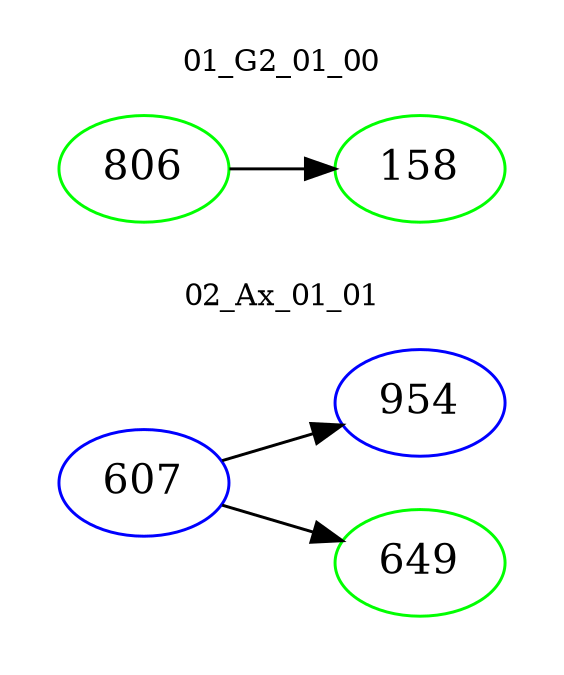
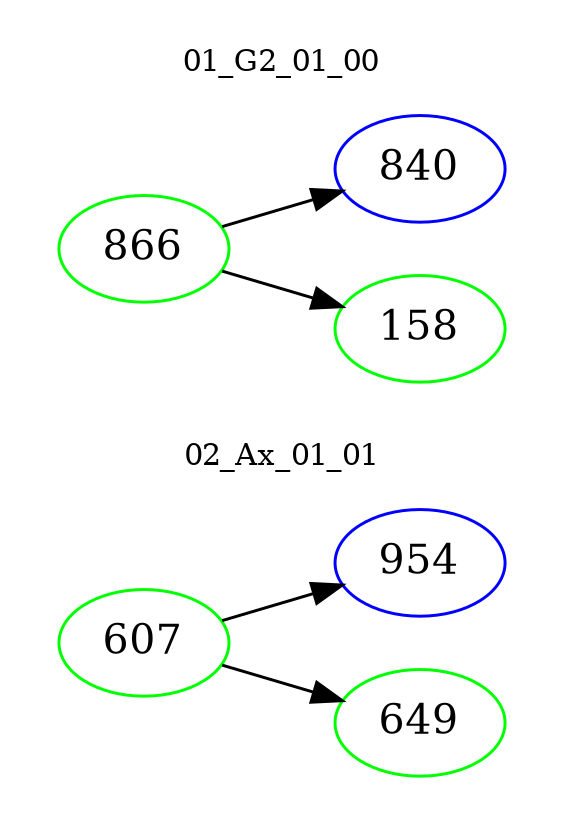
(144, 169) -> (144, 249)
none -> (420, 169)
(144, 483) -> (144, 643)
